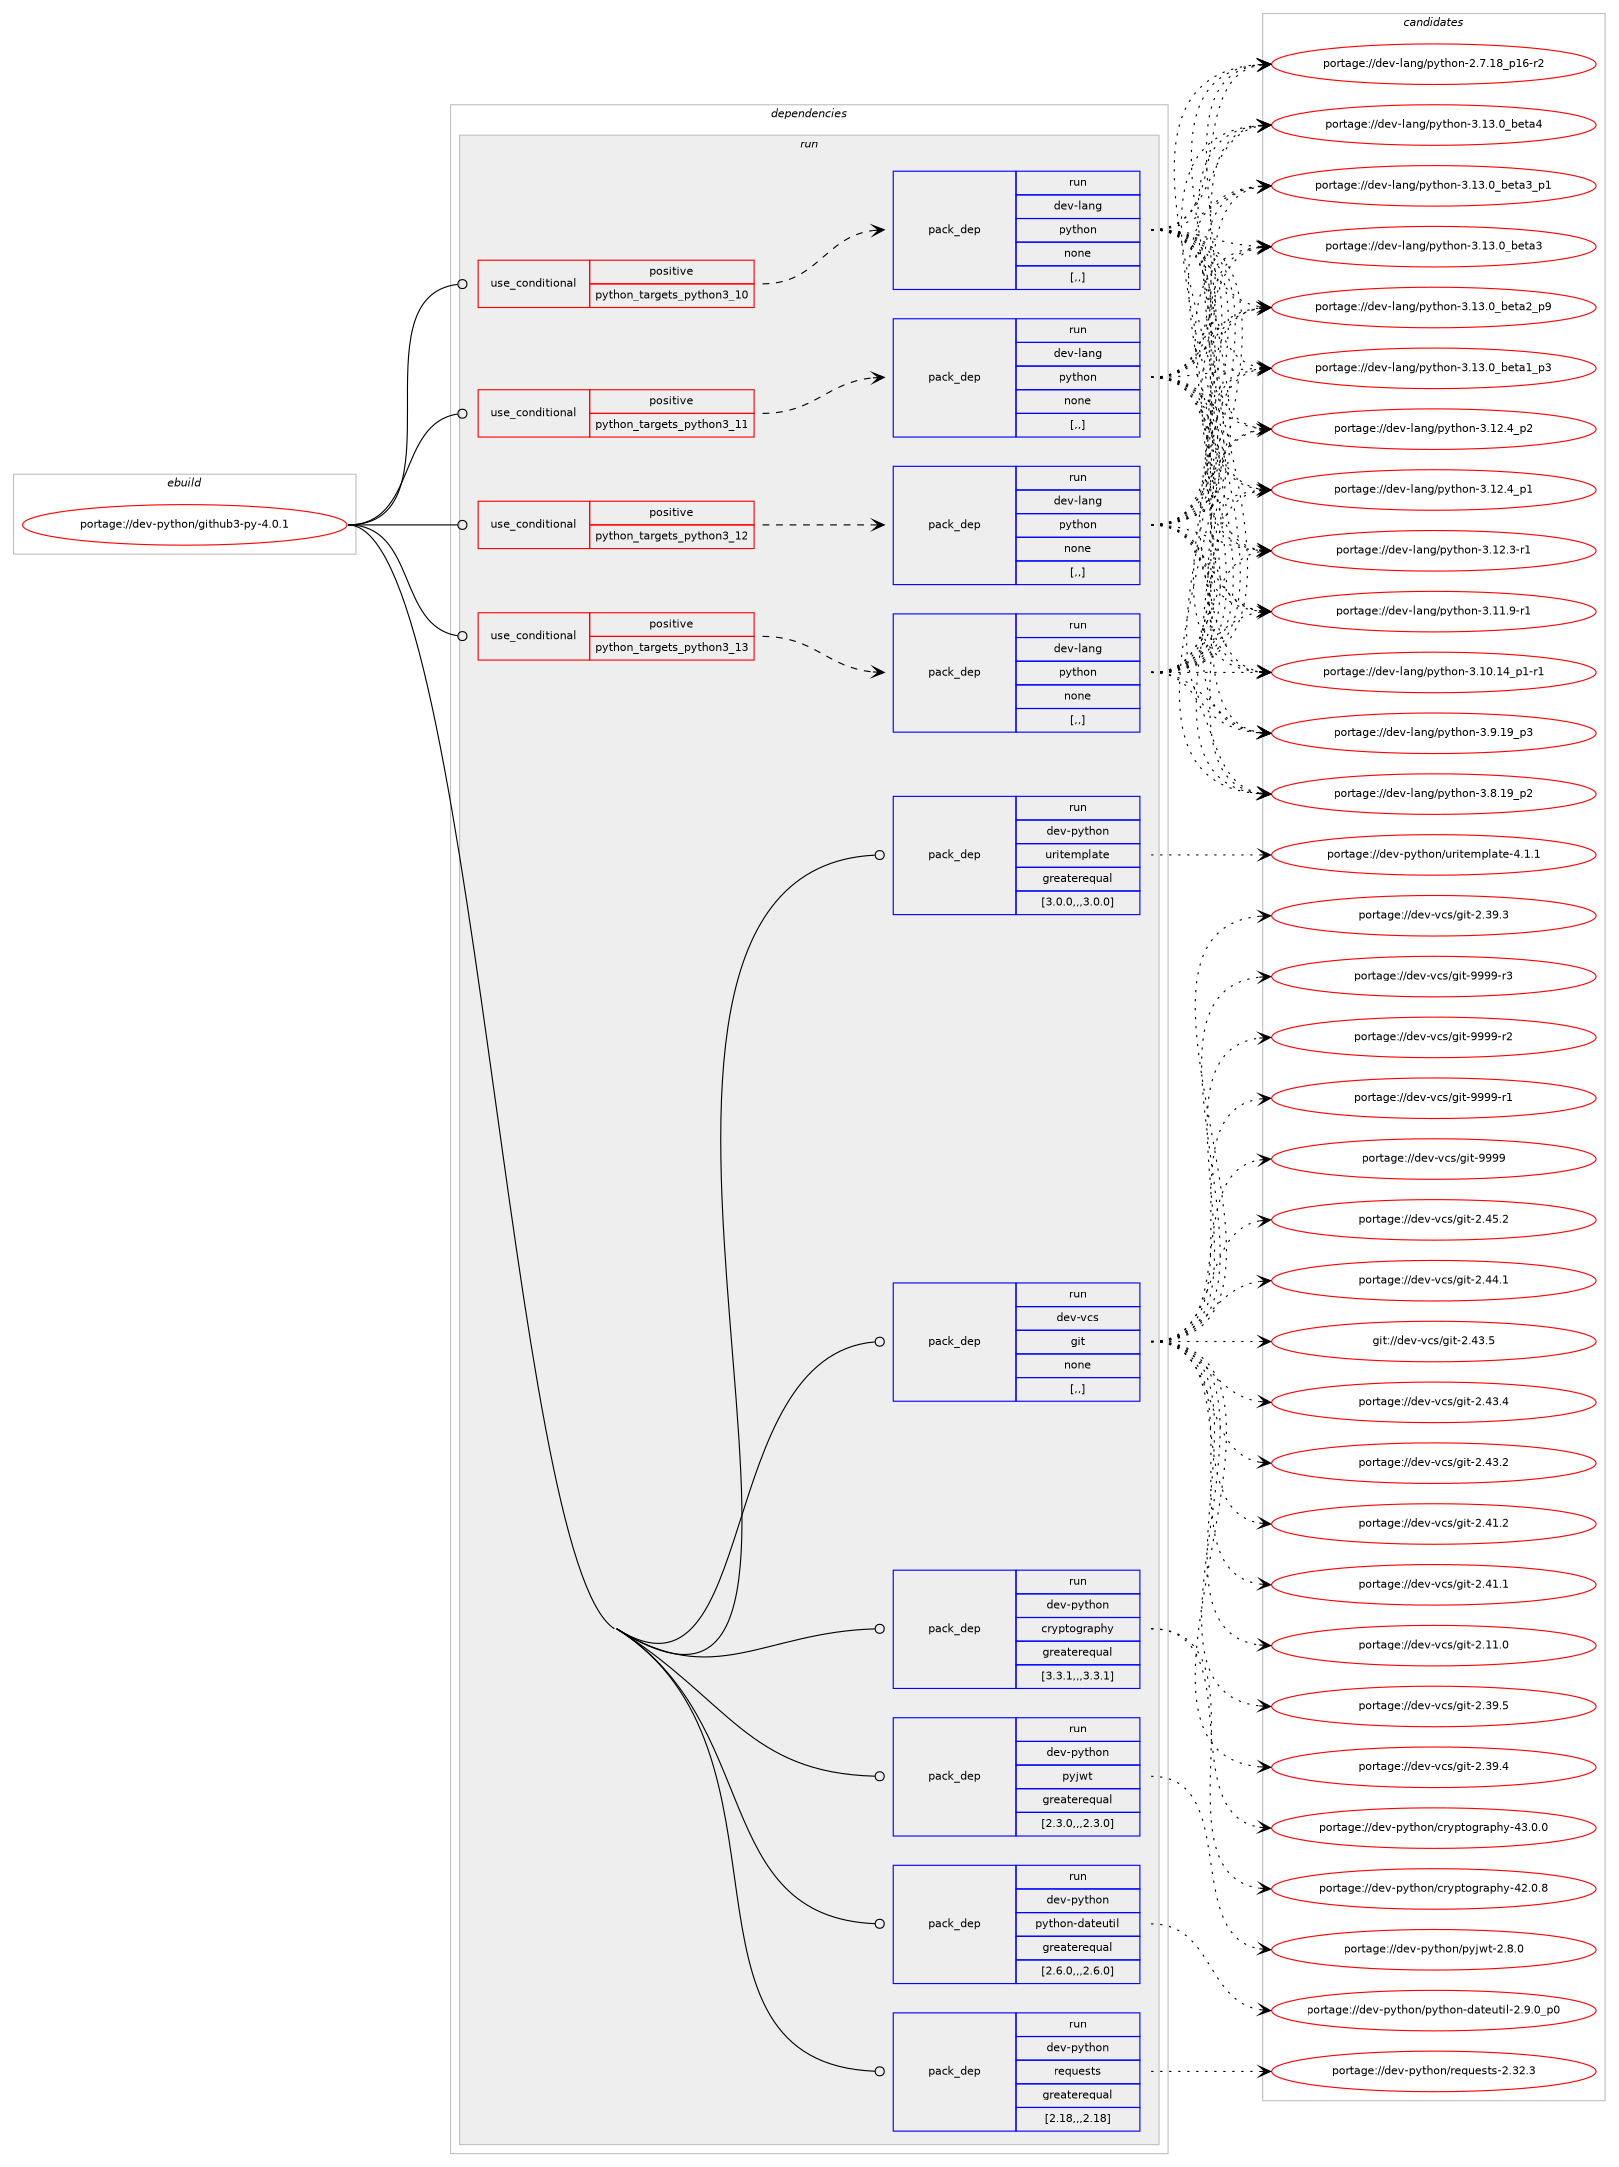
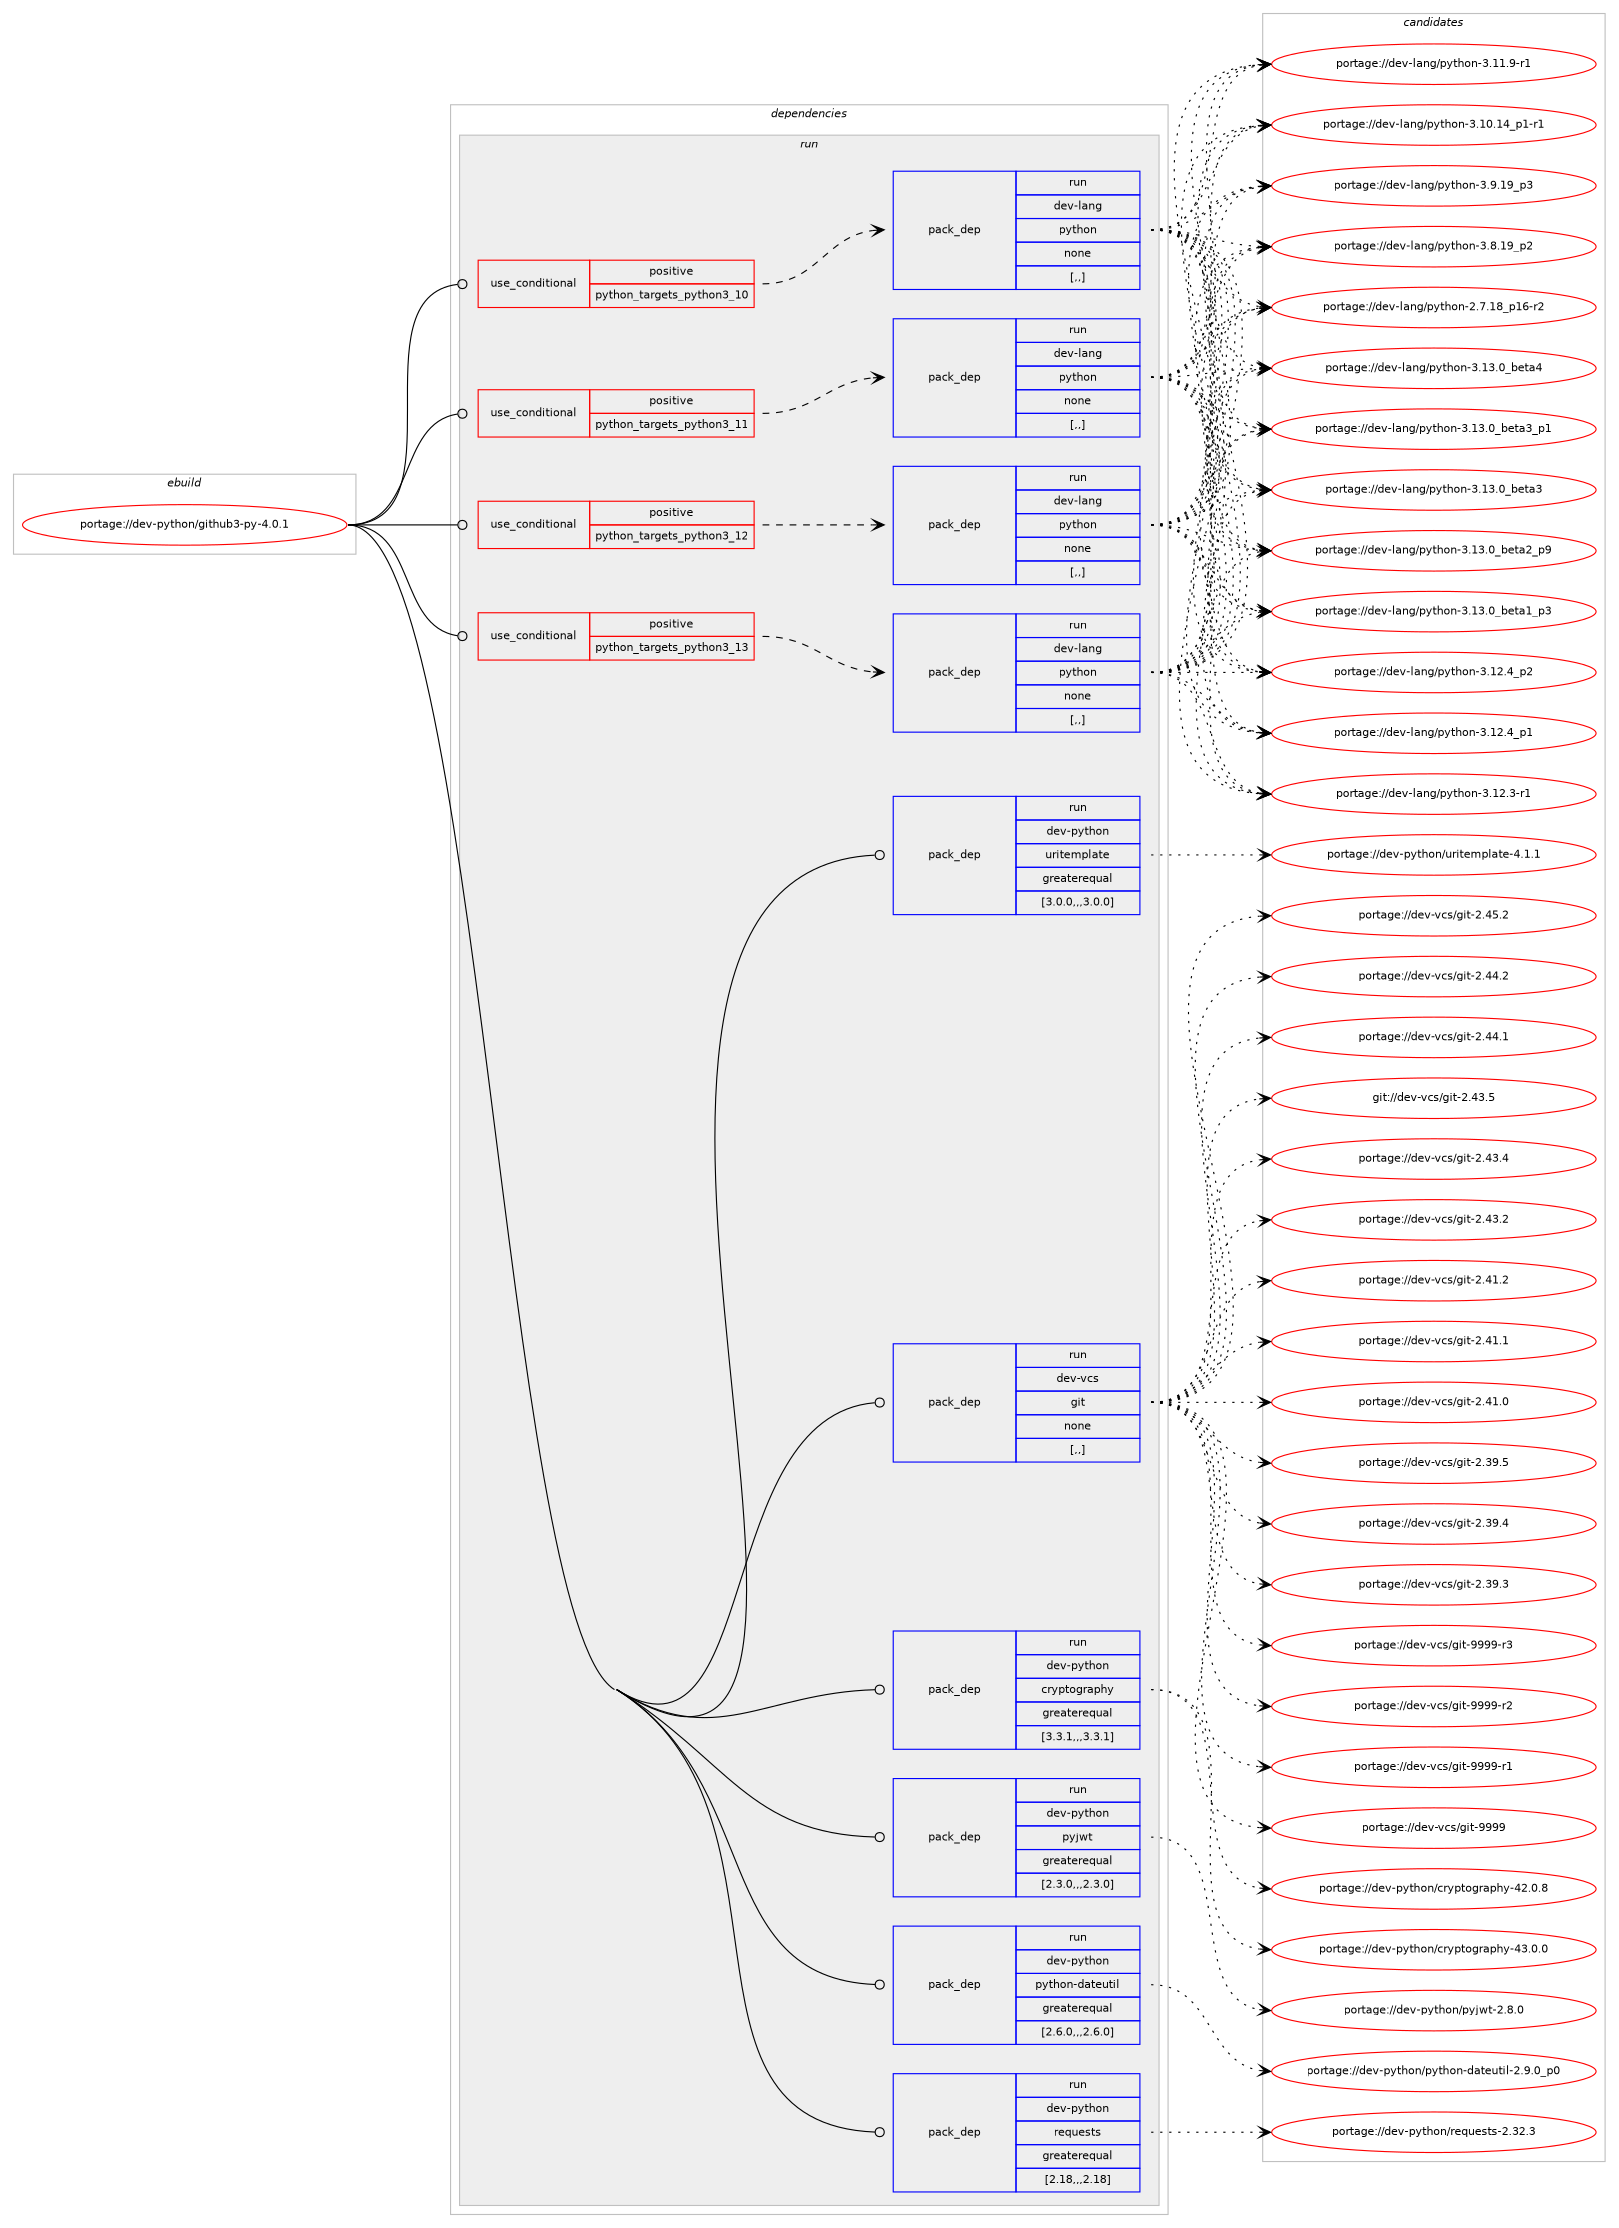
none -> (1434, 977)
(1434, 1646) -> (1434, 1402)
